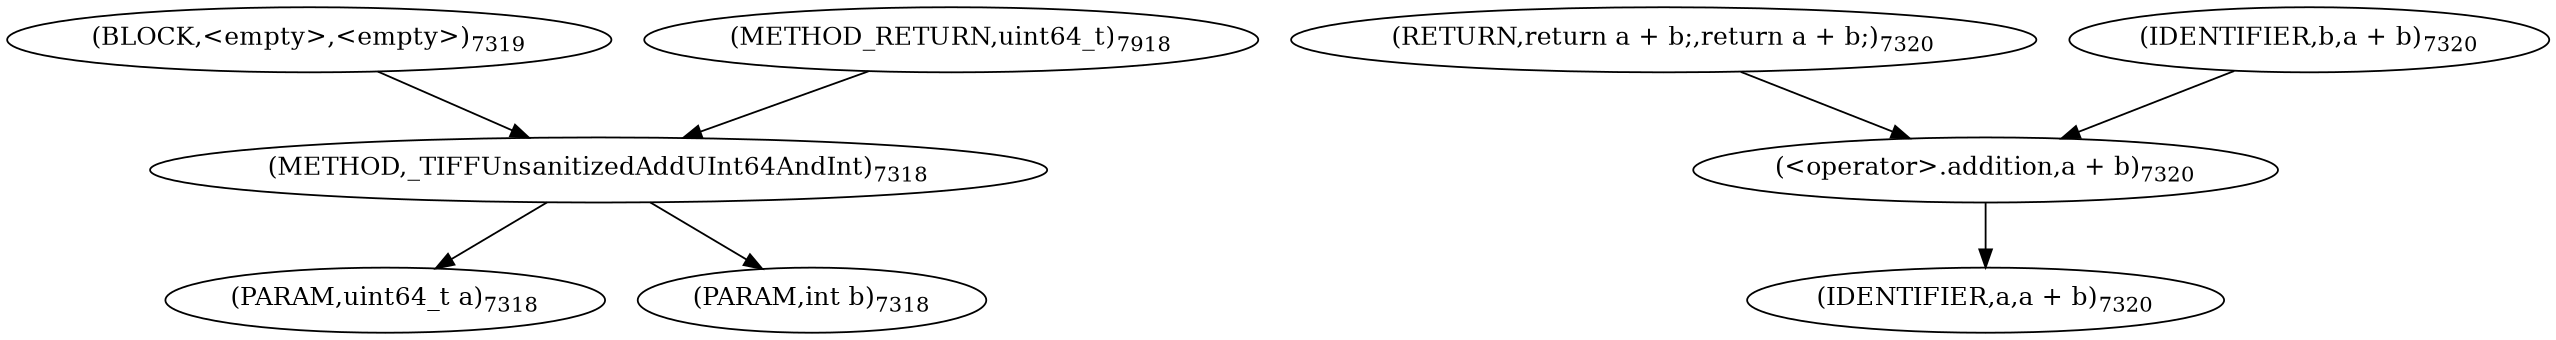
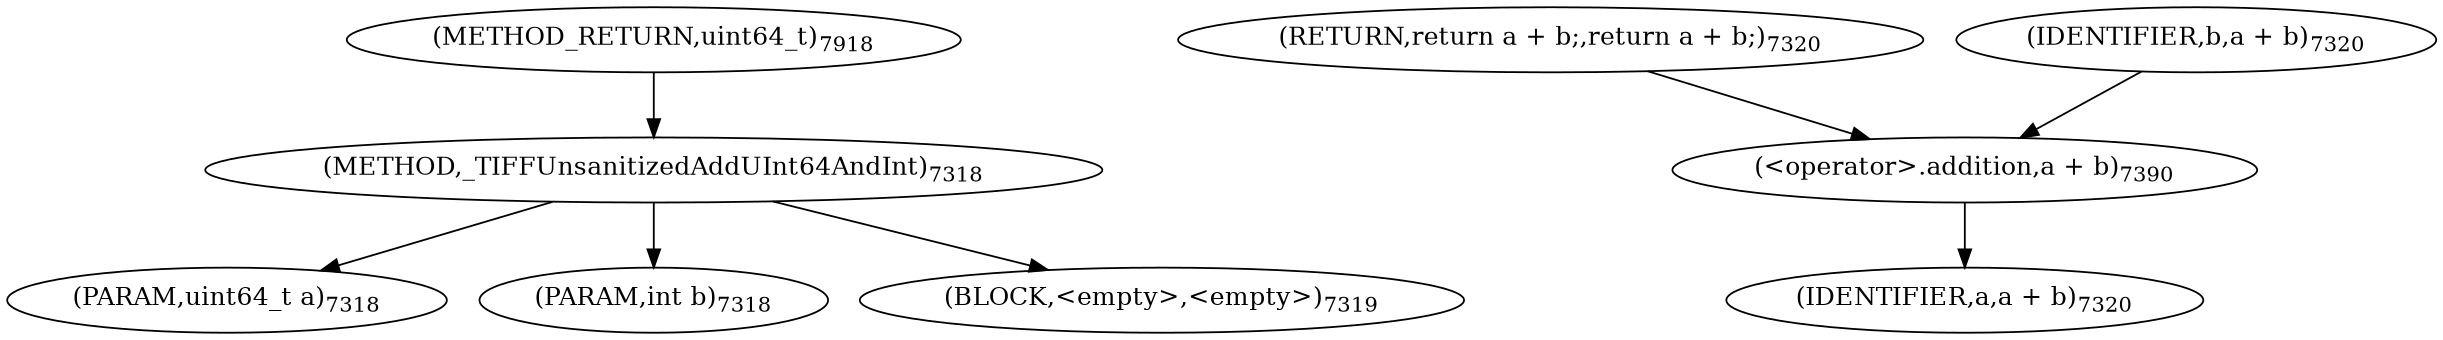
(445, 101) -> (902, 234)
(2168, 167) -> (2147, 167)
